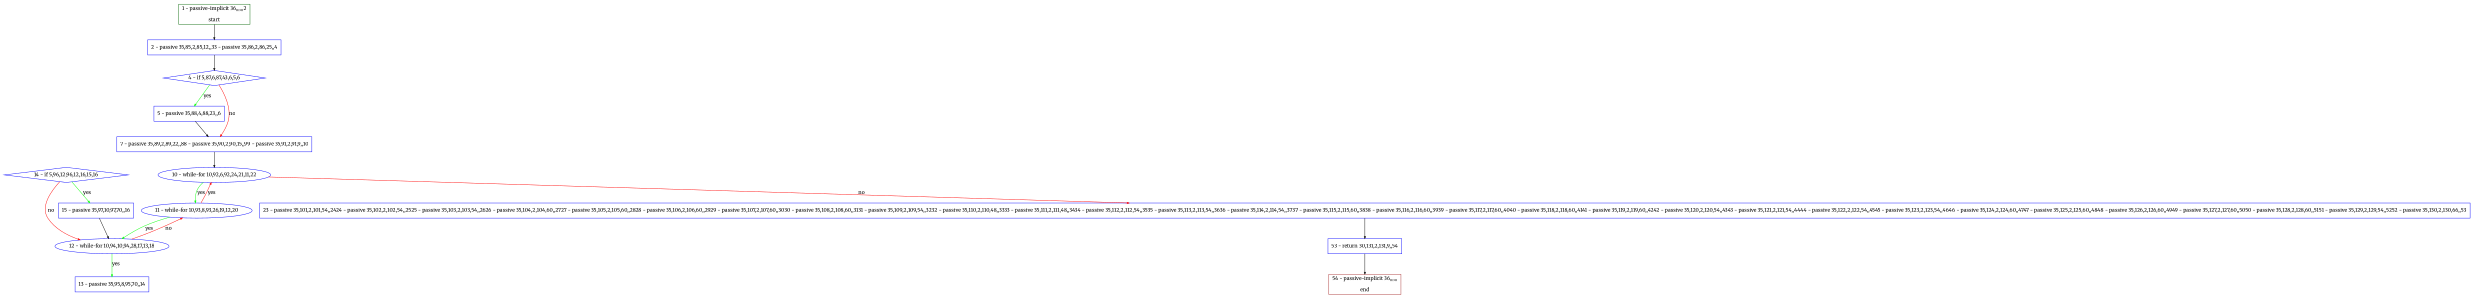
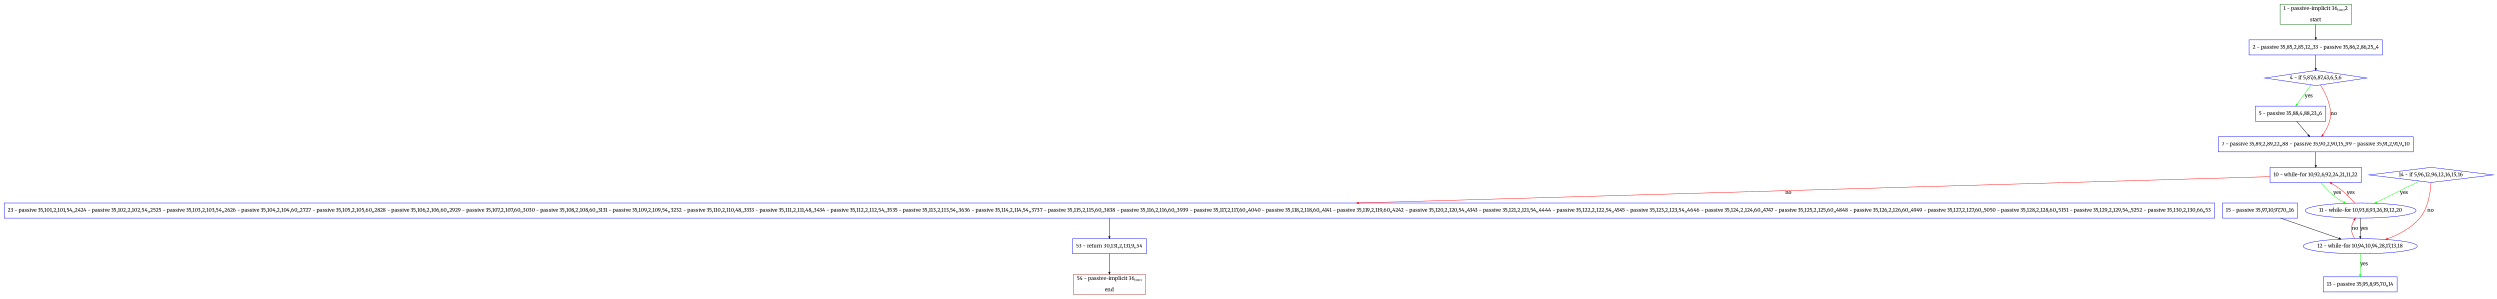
(214, 175) -> (2316, 175)
(80, 192) -> (2398, 192)
(146, 225) -> (2360, 227)
